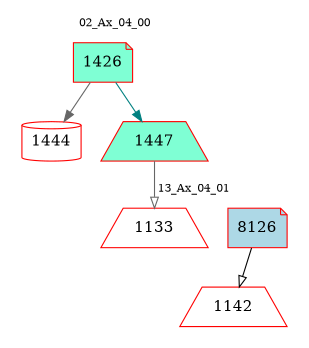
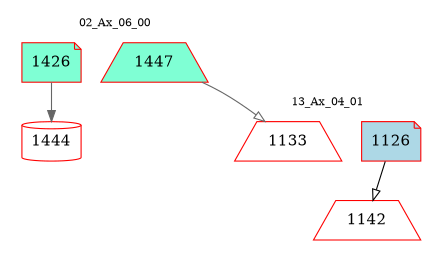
(115, 24) -> (115, 24)
(126, 97) -> none
(258, 228) -> (391, 141)
